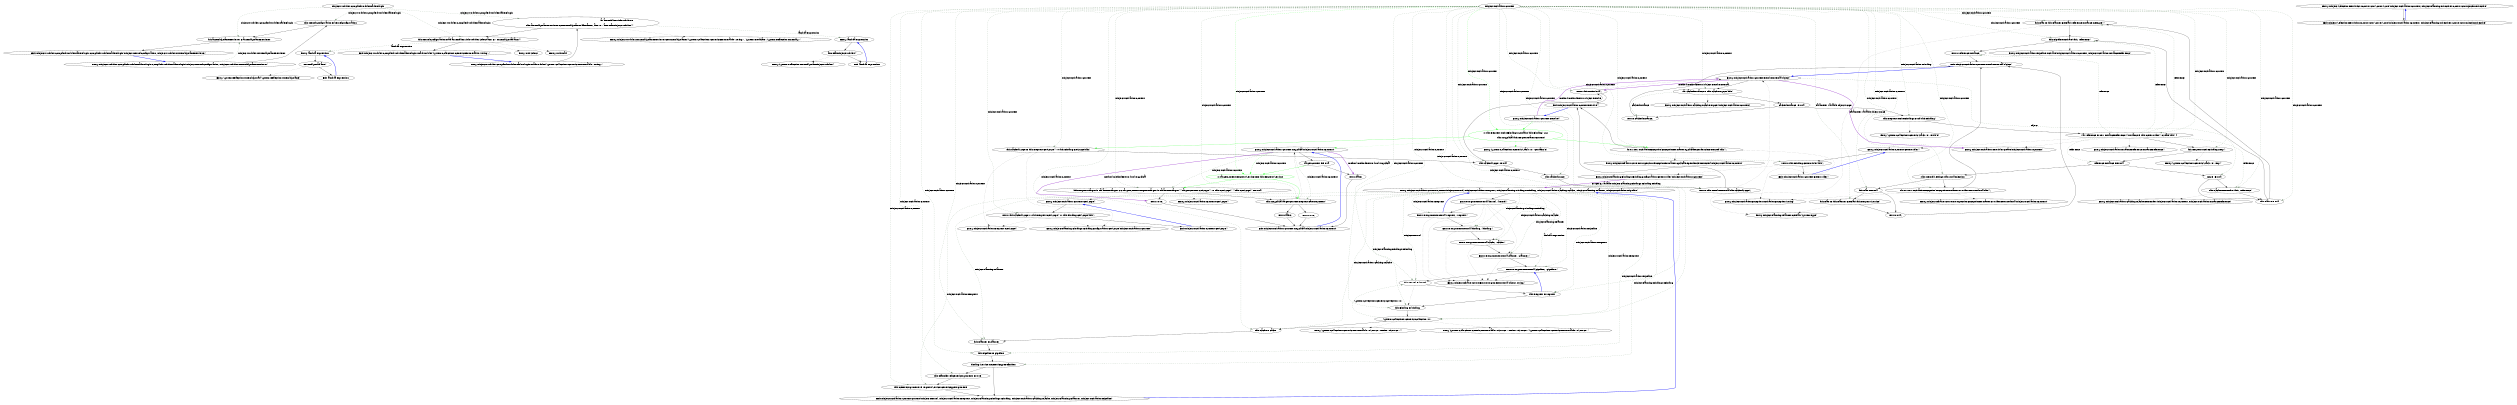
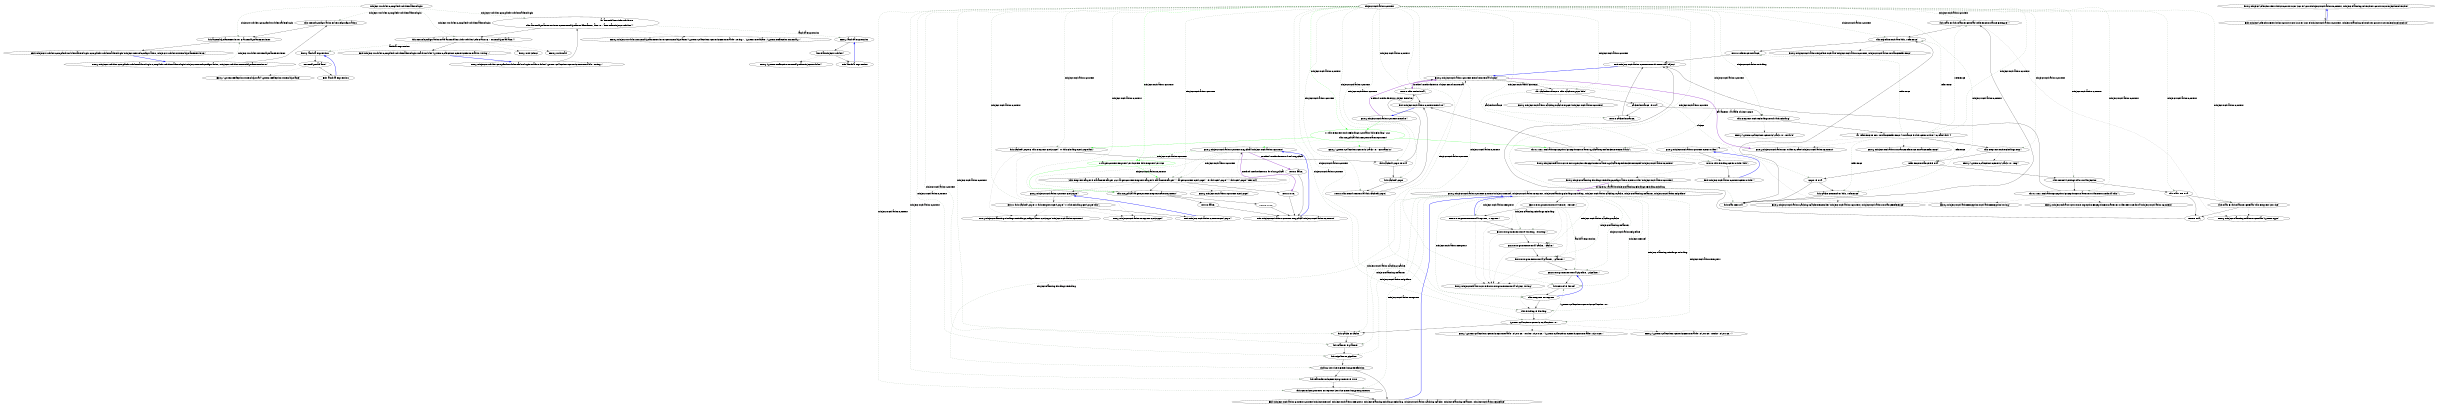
(1834, 105) -> (2229, 105)
(1317, 163) -> none
